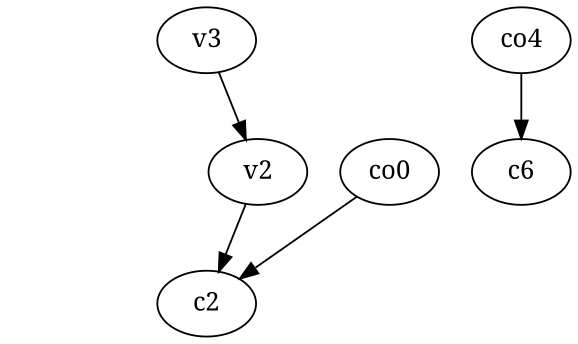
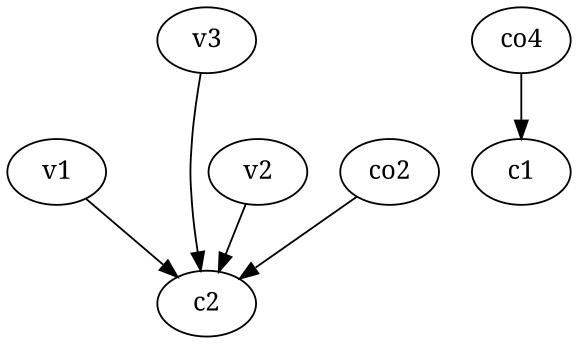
(229, 98) -> (191, 163)
none -> (57, 172)
(390, 172) -> (390, 172)
(521, 172) -> (521, 172)
